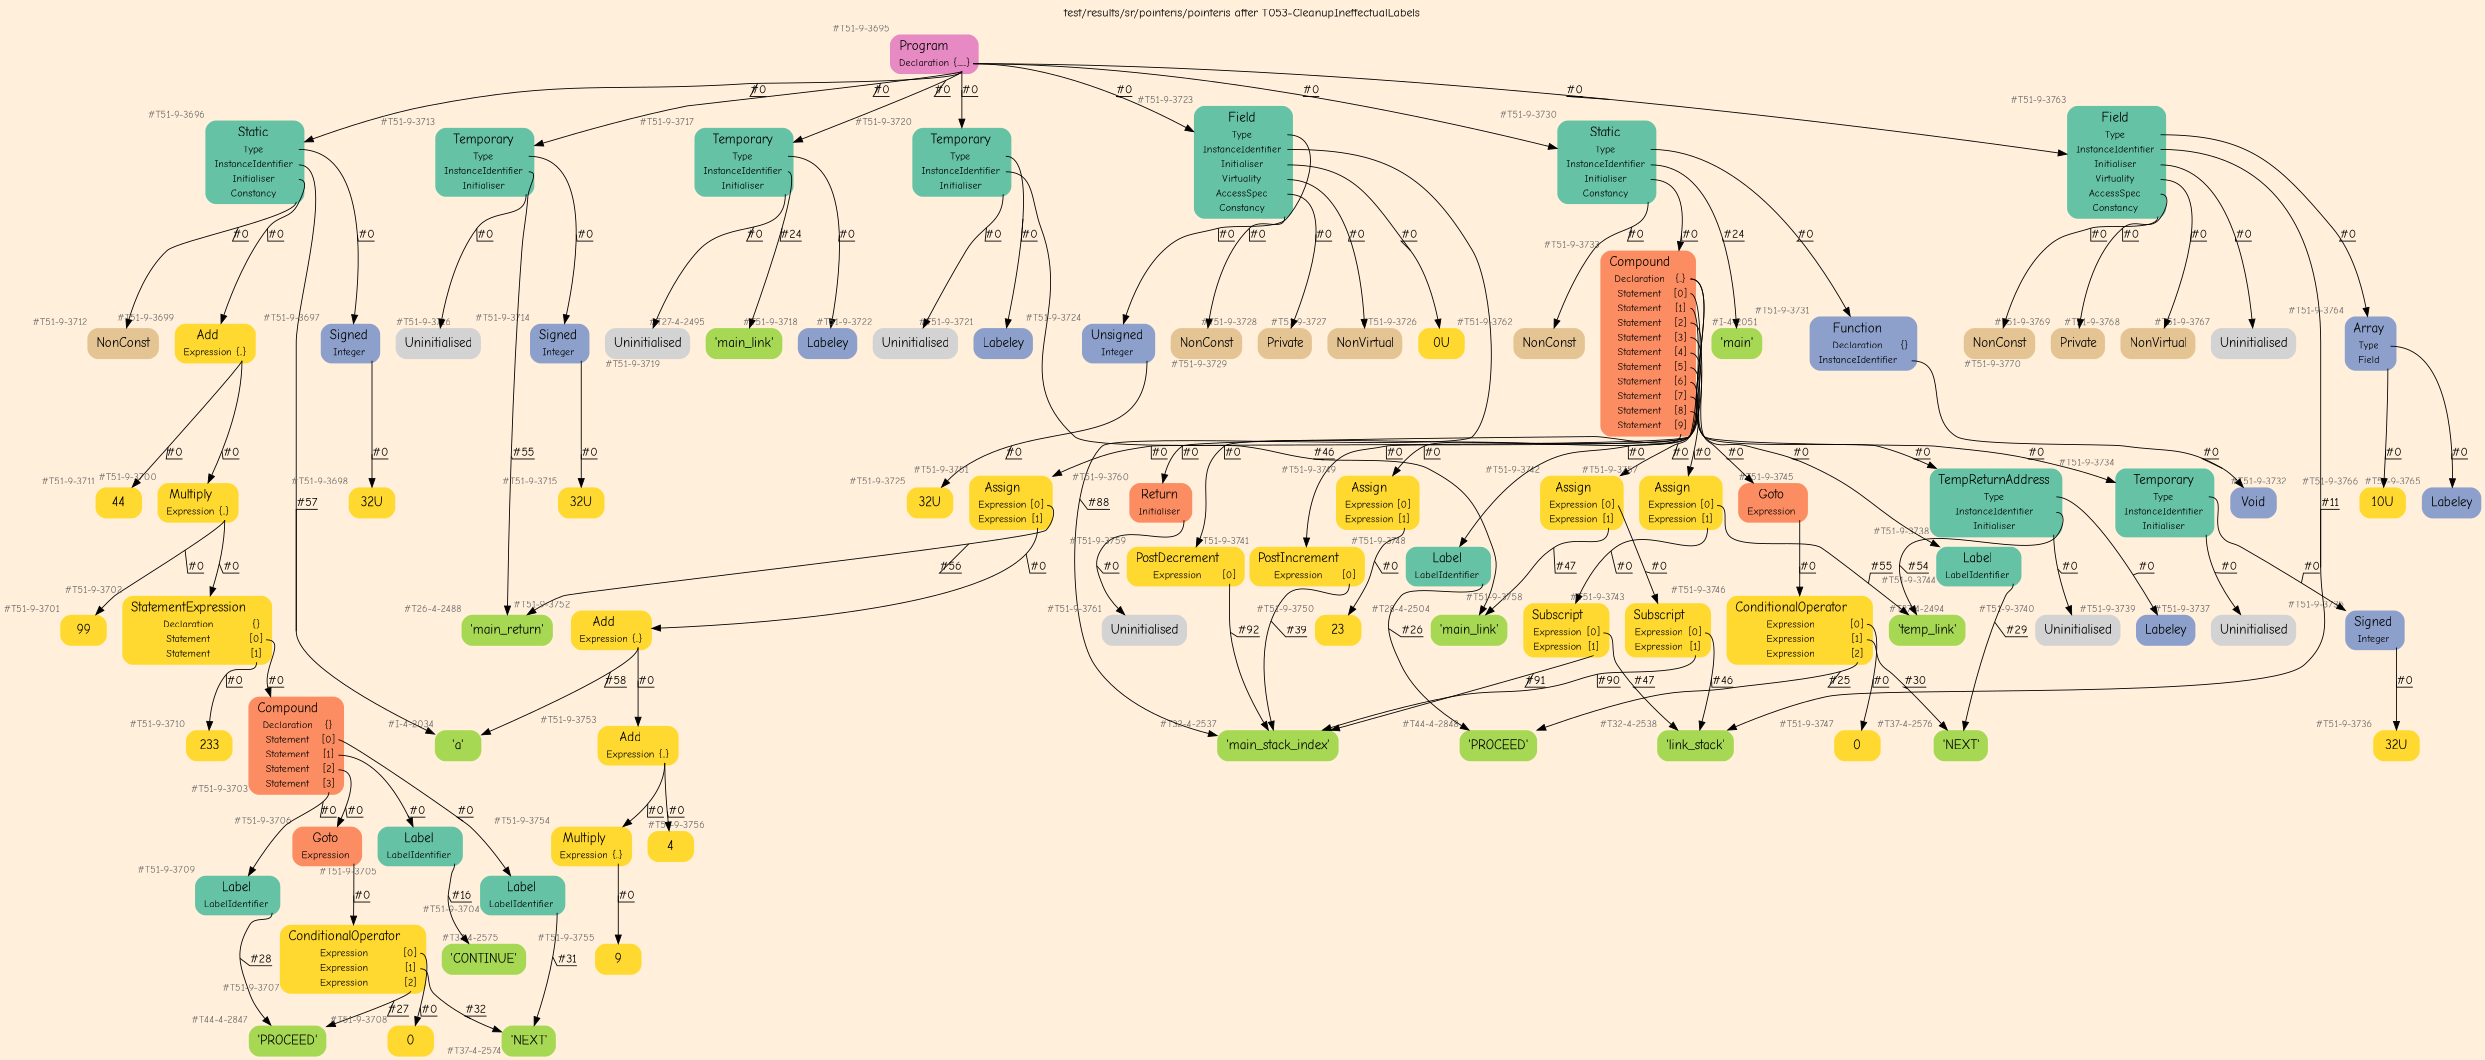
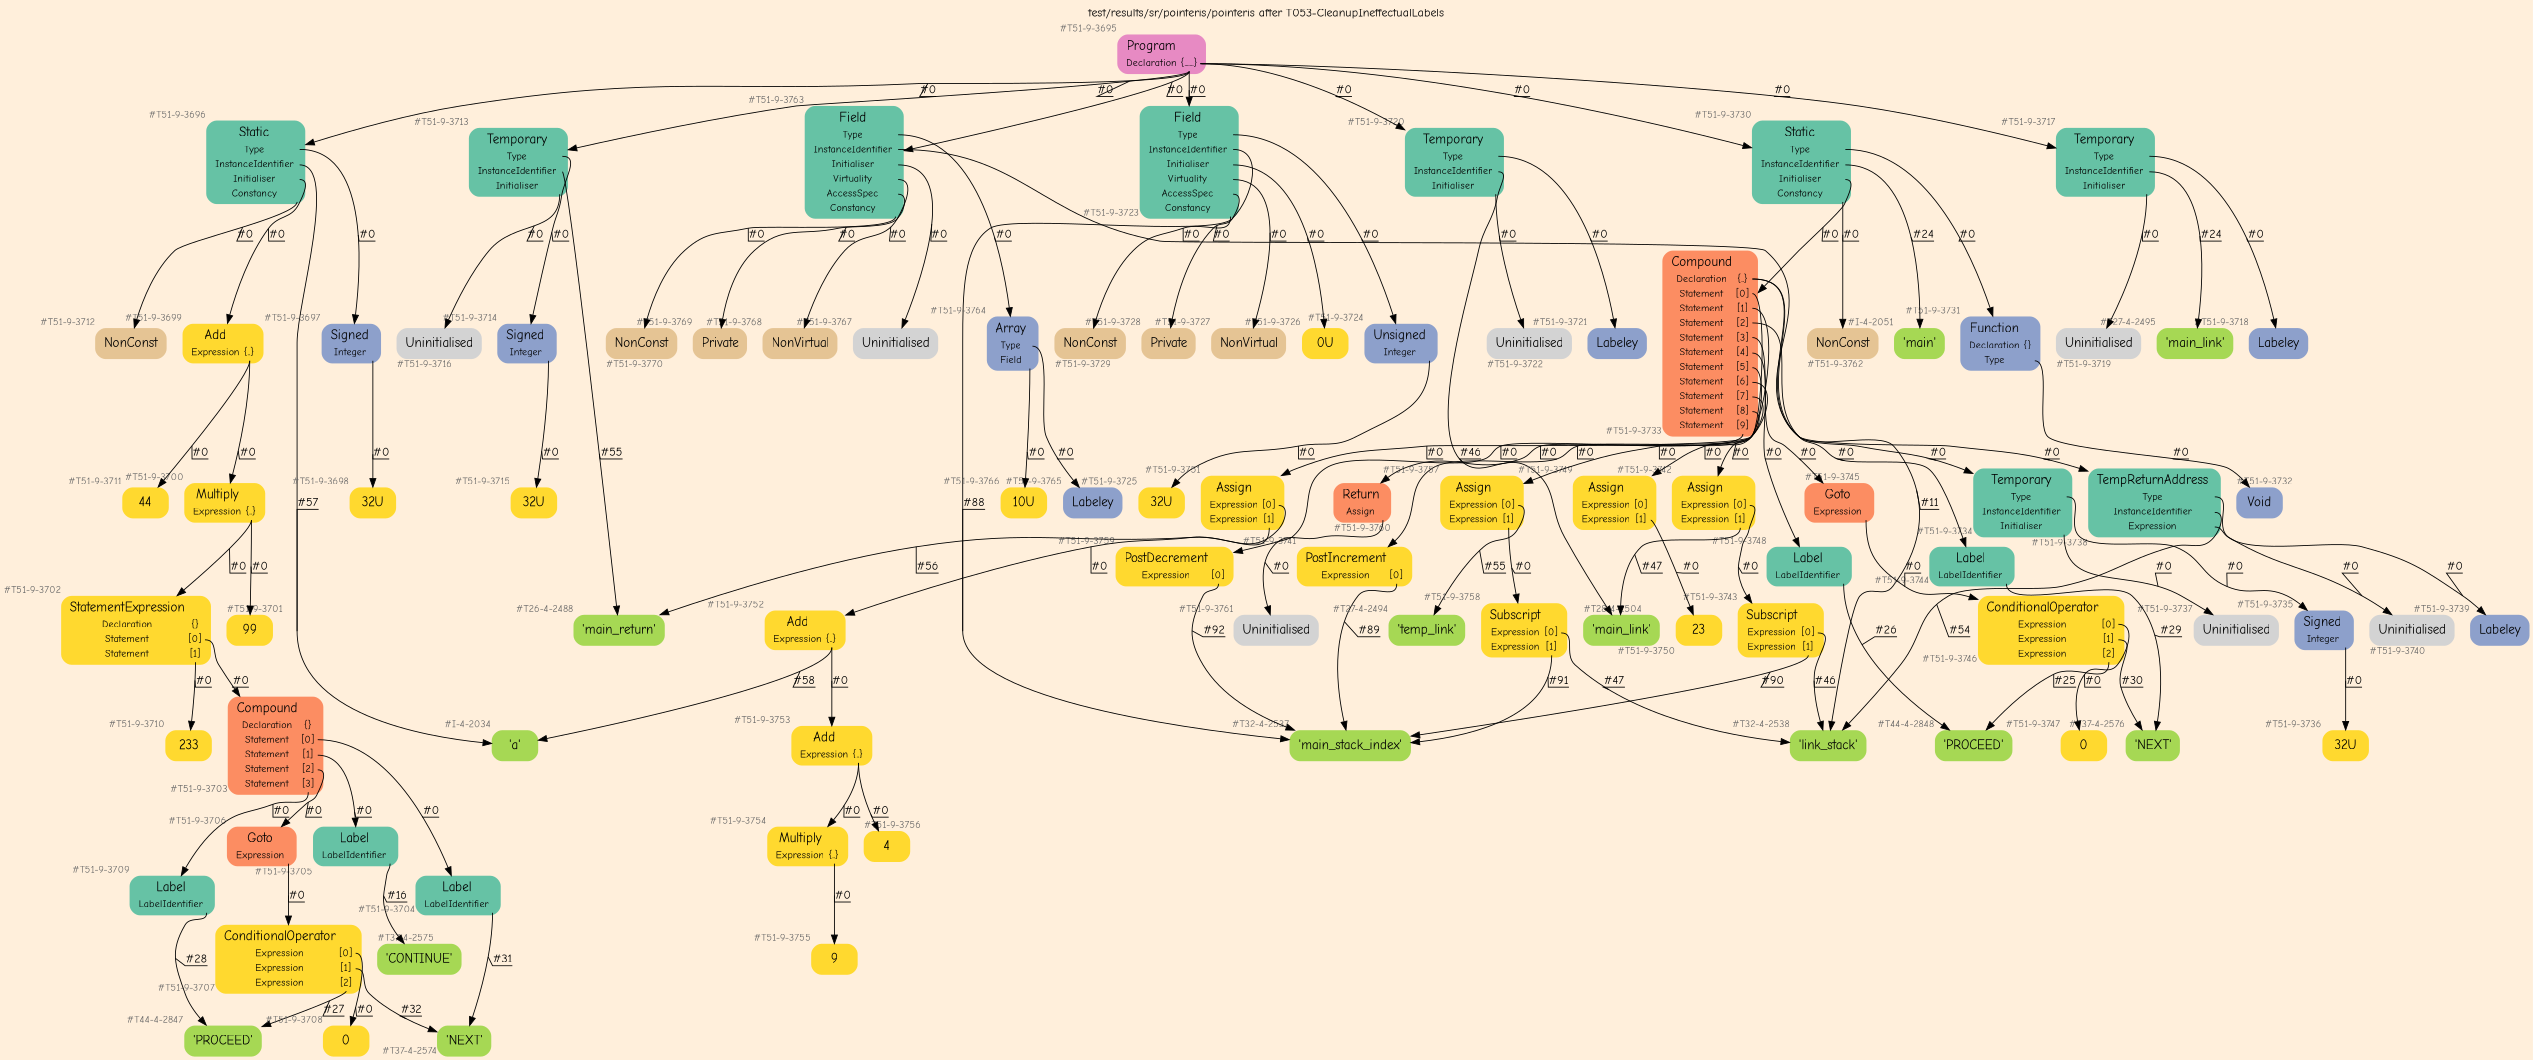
(1858, 360) -> (1995, 360)
(1159, 512) -> (1361, 512)
(1994, 526) -> (2153, 526)
(1965, 540) -> (2031, 588)
(1296, 630) -> (1369, 630)
